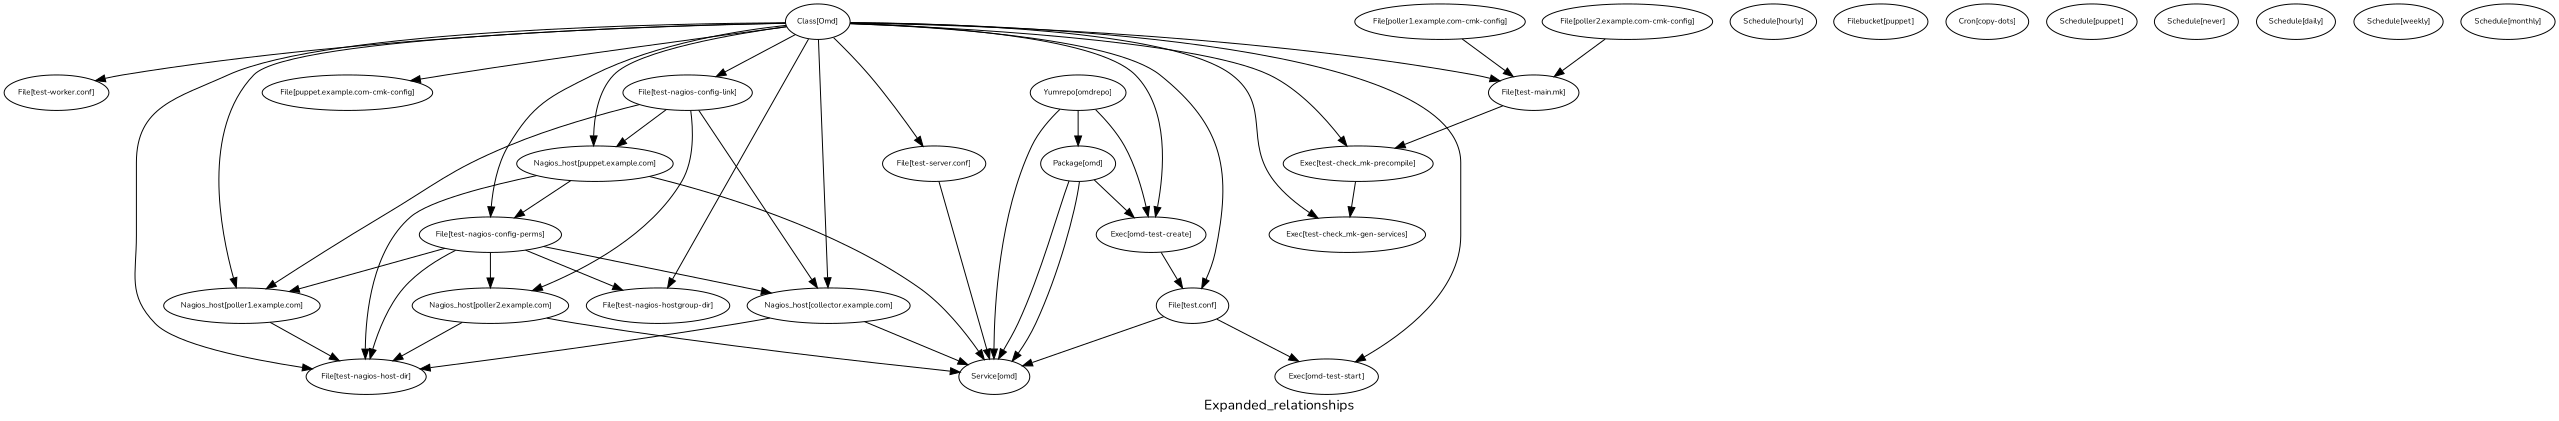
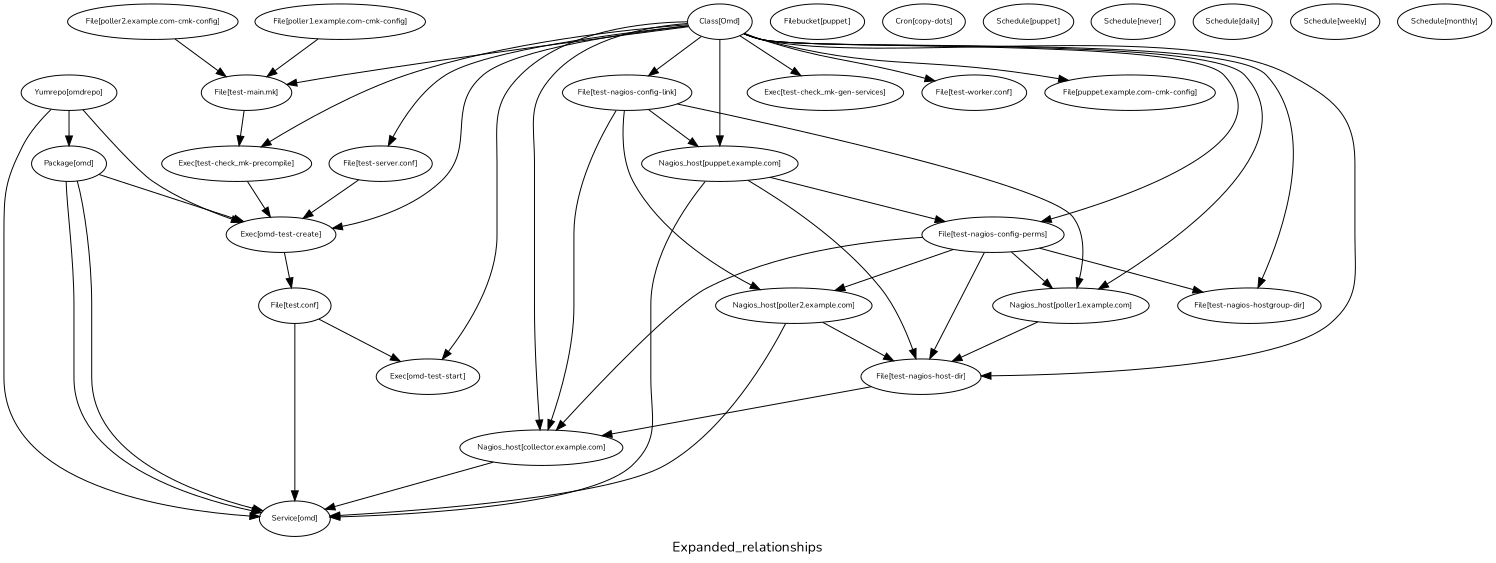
(1773, 22) -> none
(1120, 57) -> none
(1354, 194) -> (256, 195)
(963, 265) -> (335, 196)
(600, 345) -> (742, 410)
